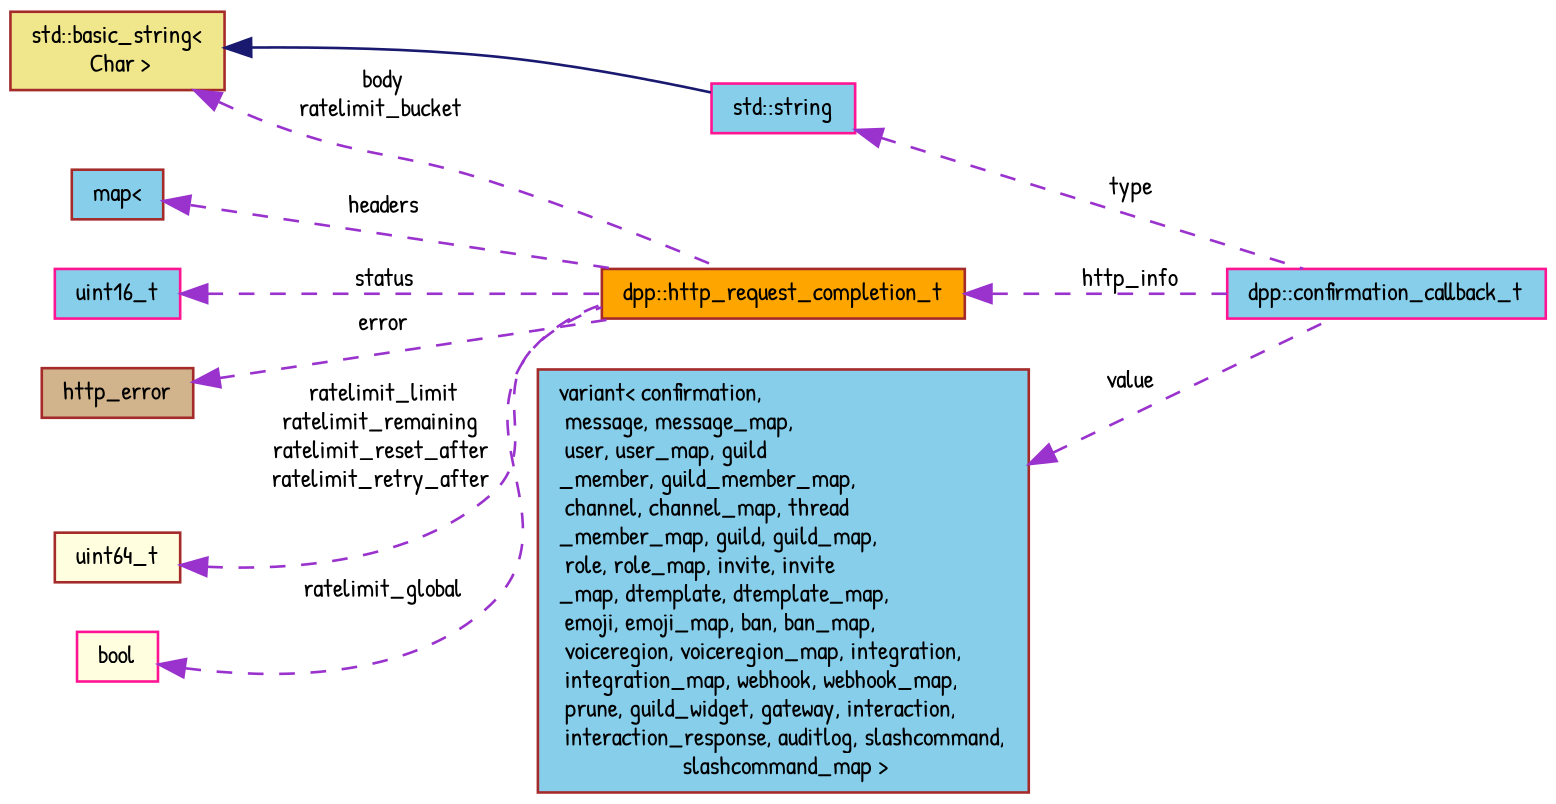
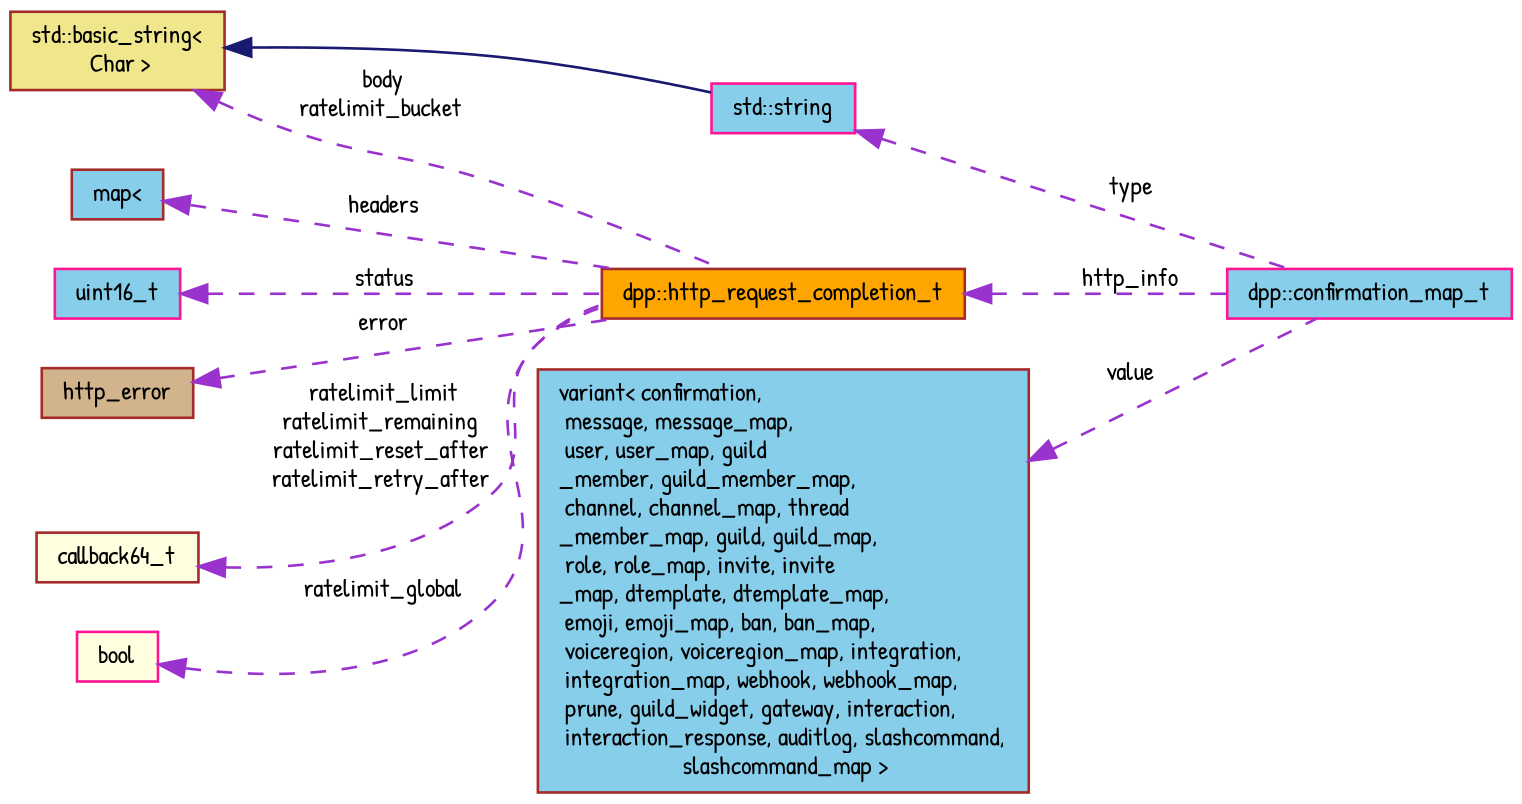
(1386, 294) -> (1370, 294)
(118, 557) -> (118, 557)
